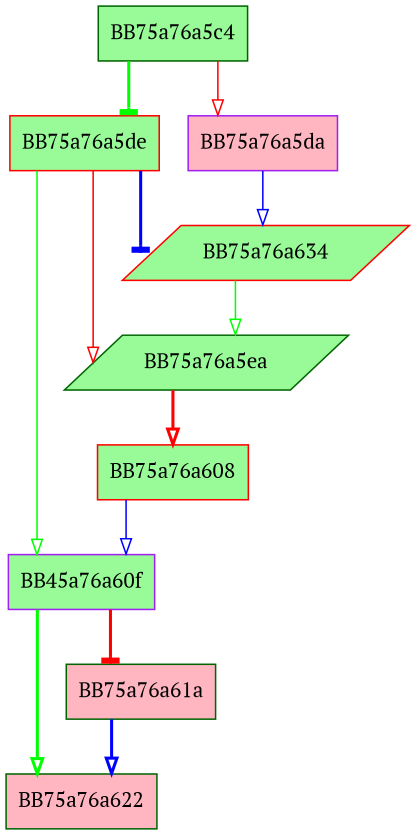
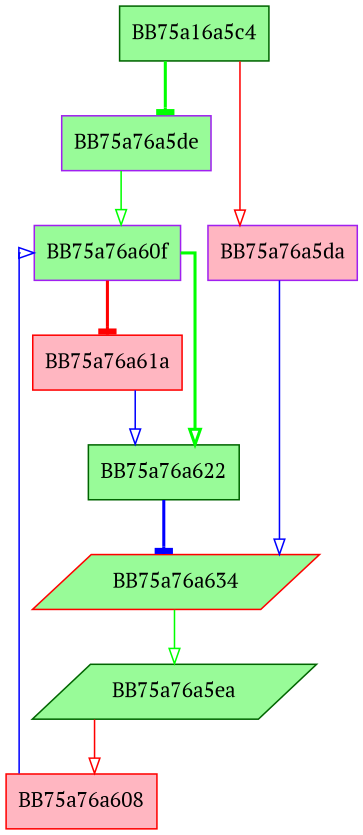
(173, 34) -> (194, 34)
(85, 143) -> (136, 143)
(141, 208) -> (164, 523)
(93, 259) -> none
(173, 410) -> (95, 739)
(173, 472) -> (82, 801)
(82, 582) -> (107, 253)
(141, 692) -> (107, 363)
(112, 739) -> (135, 410)
(82, 801) -> (164, 472)
